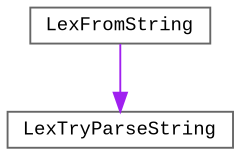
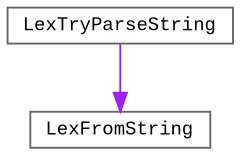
(120, 68) -> (120, 68)
